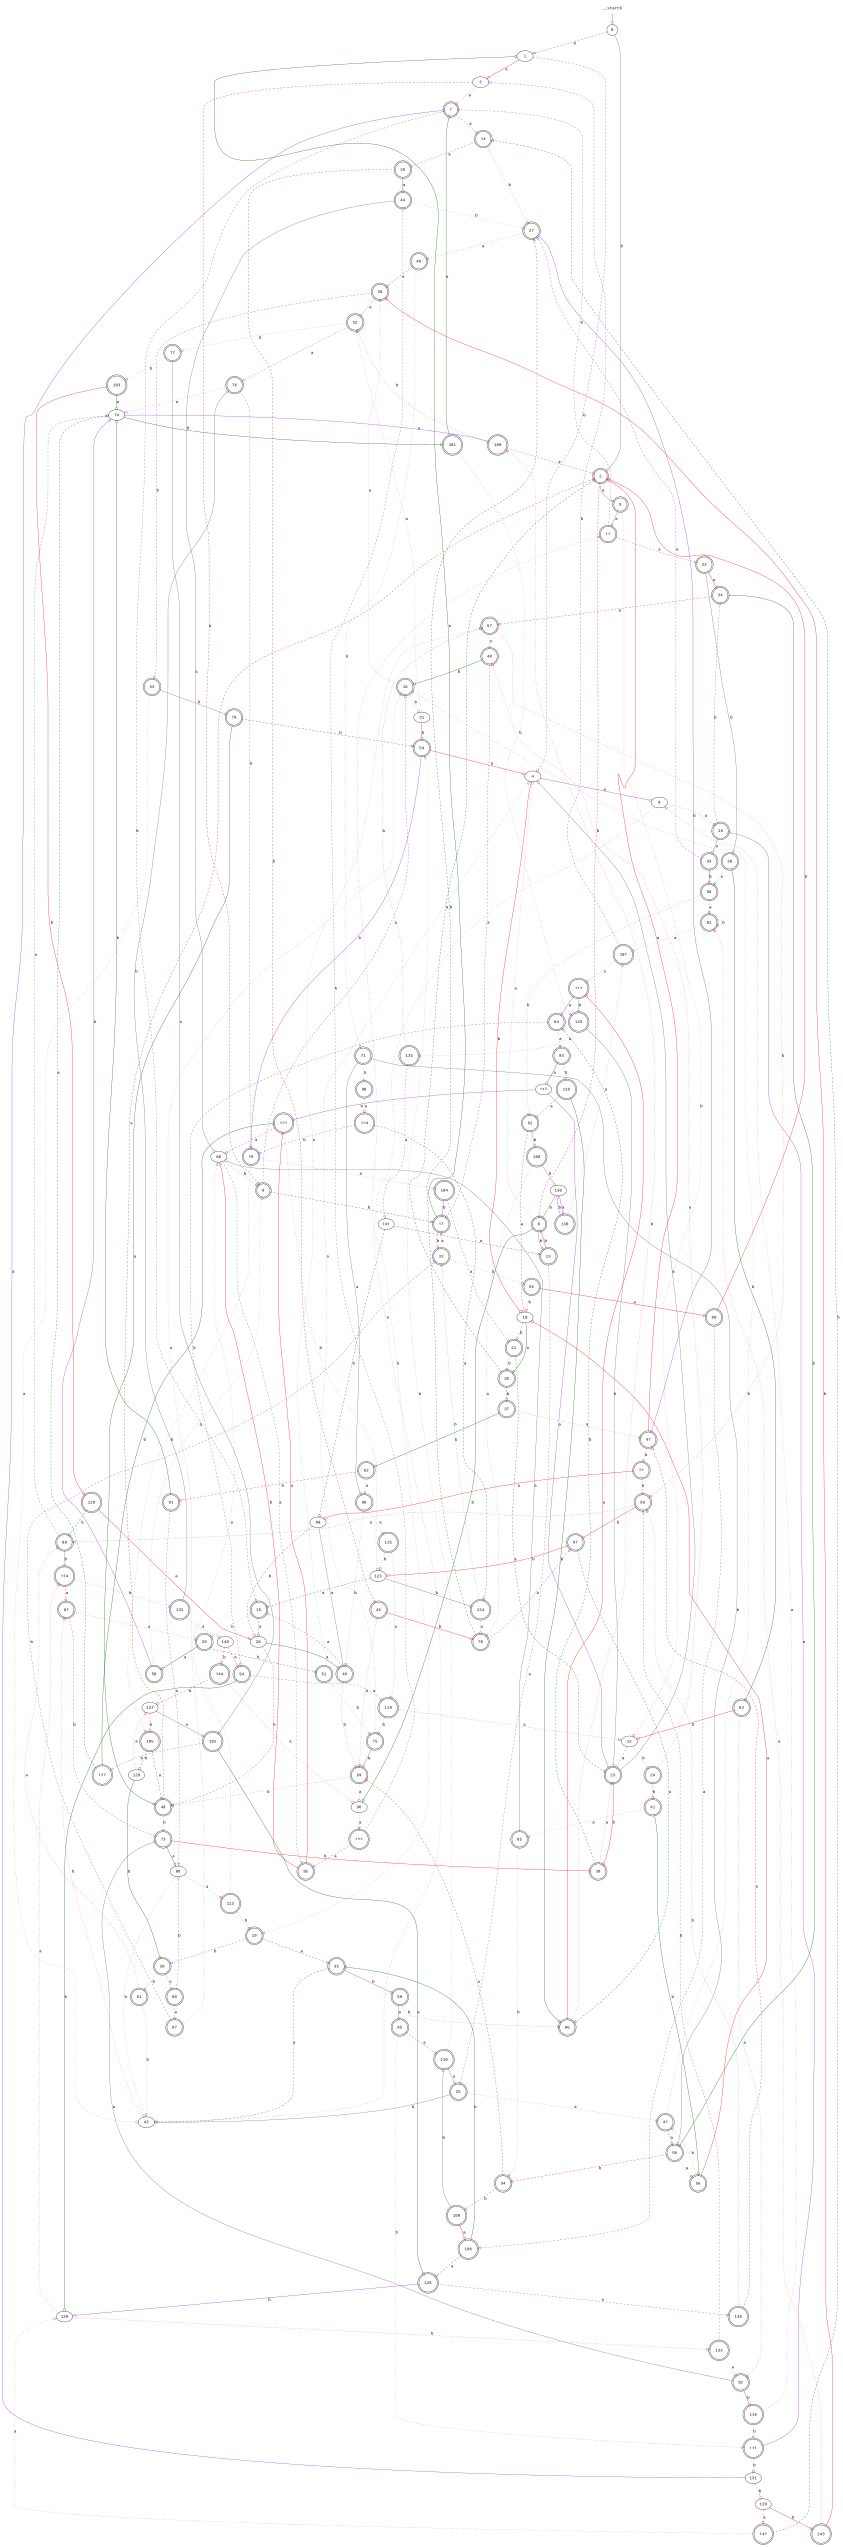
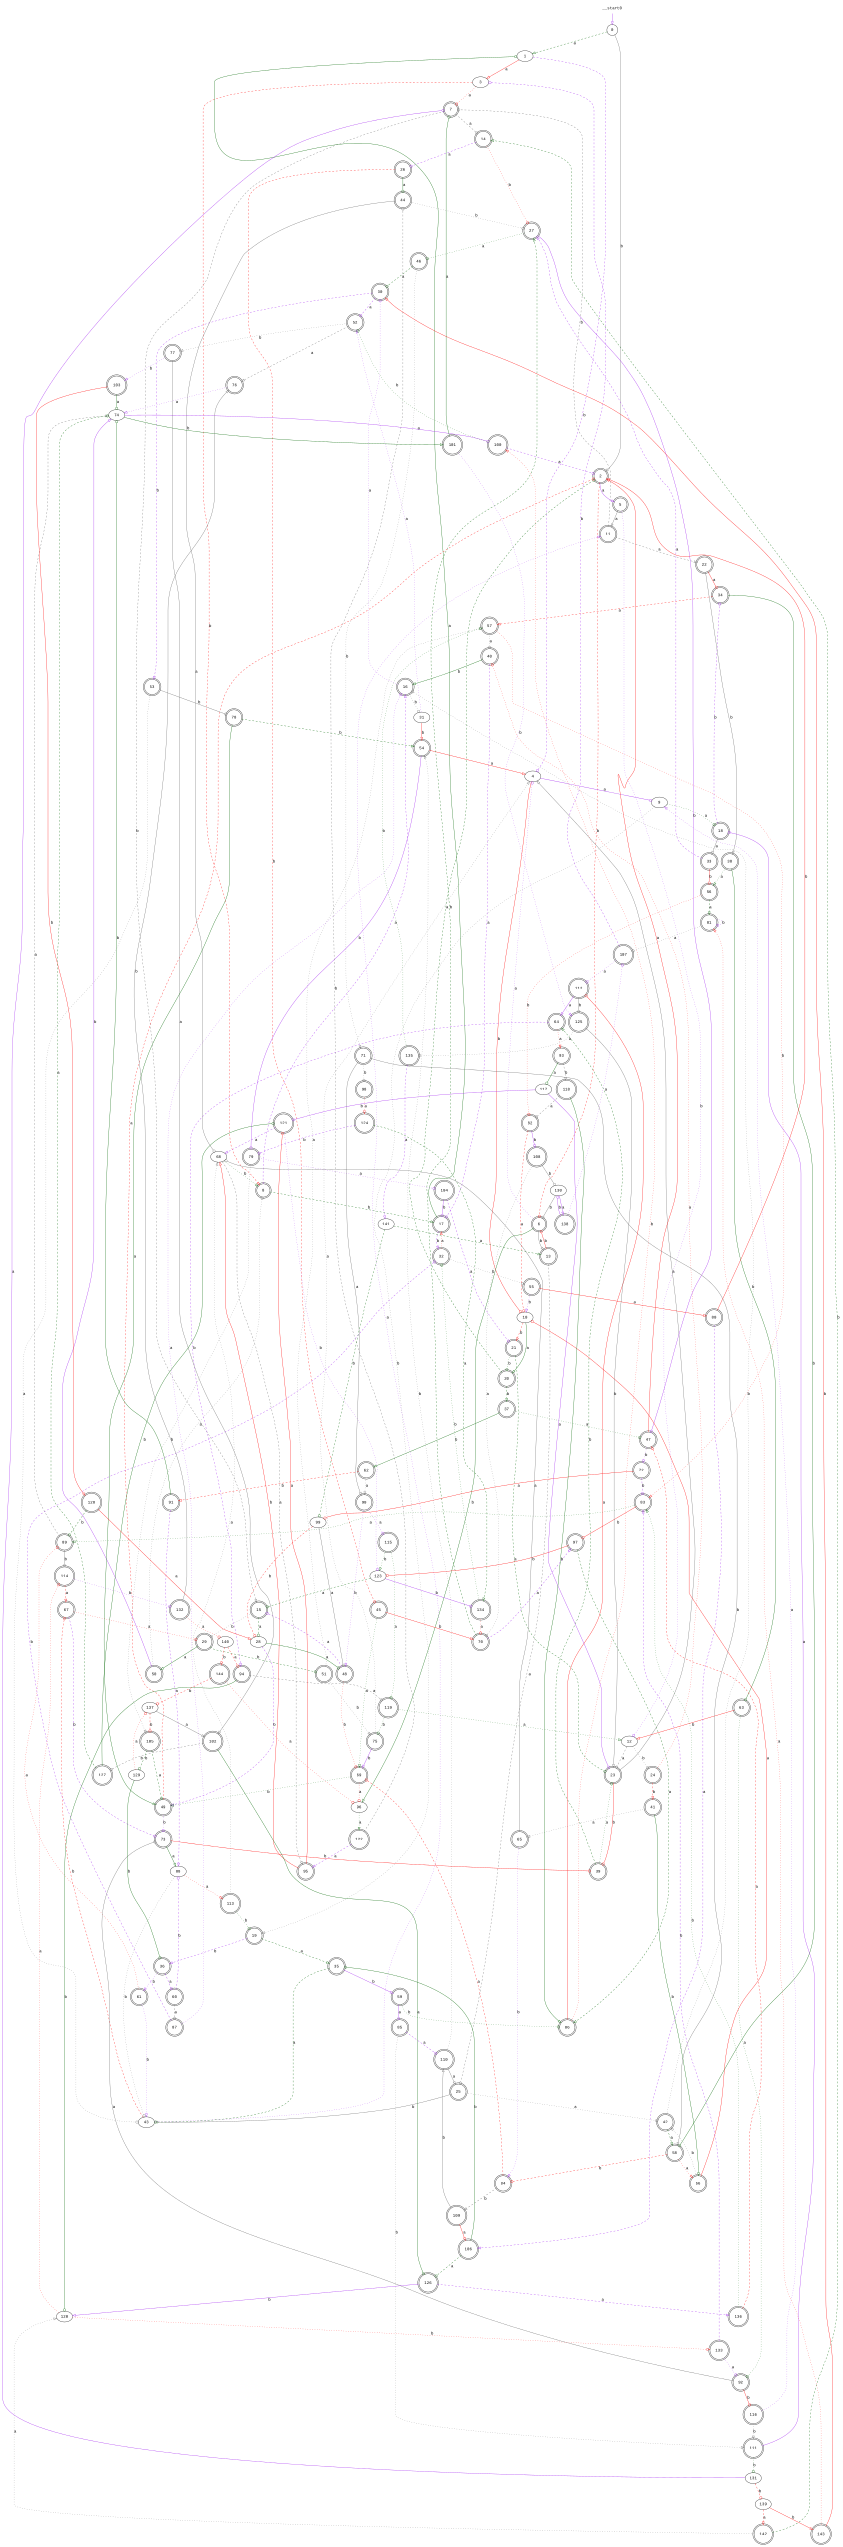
(250, 767) -> none
(709, 875) -> (709, 875)
(520, 1330) -> (520, 1330)
(71, 1874) -> (71, 1874)
